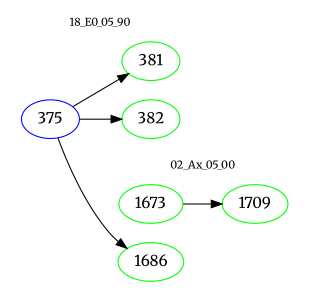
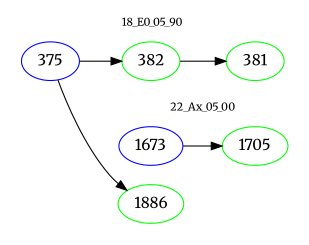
(96, 93) -> (198, 61)
(203, 166) -> (203, 108)
(151, 204) -> (151, 146)
(255, 204) -> (255, 146)
(151, 262) -> (151, 204)
